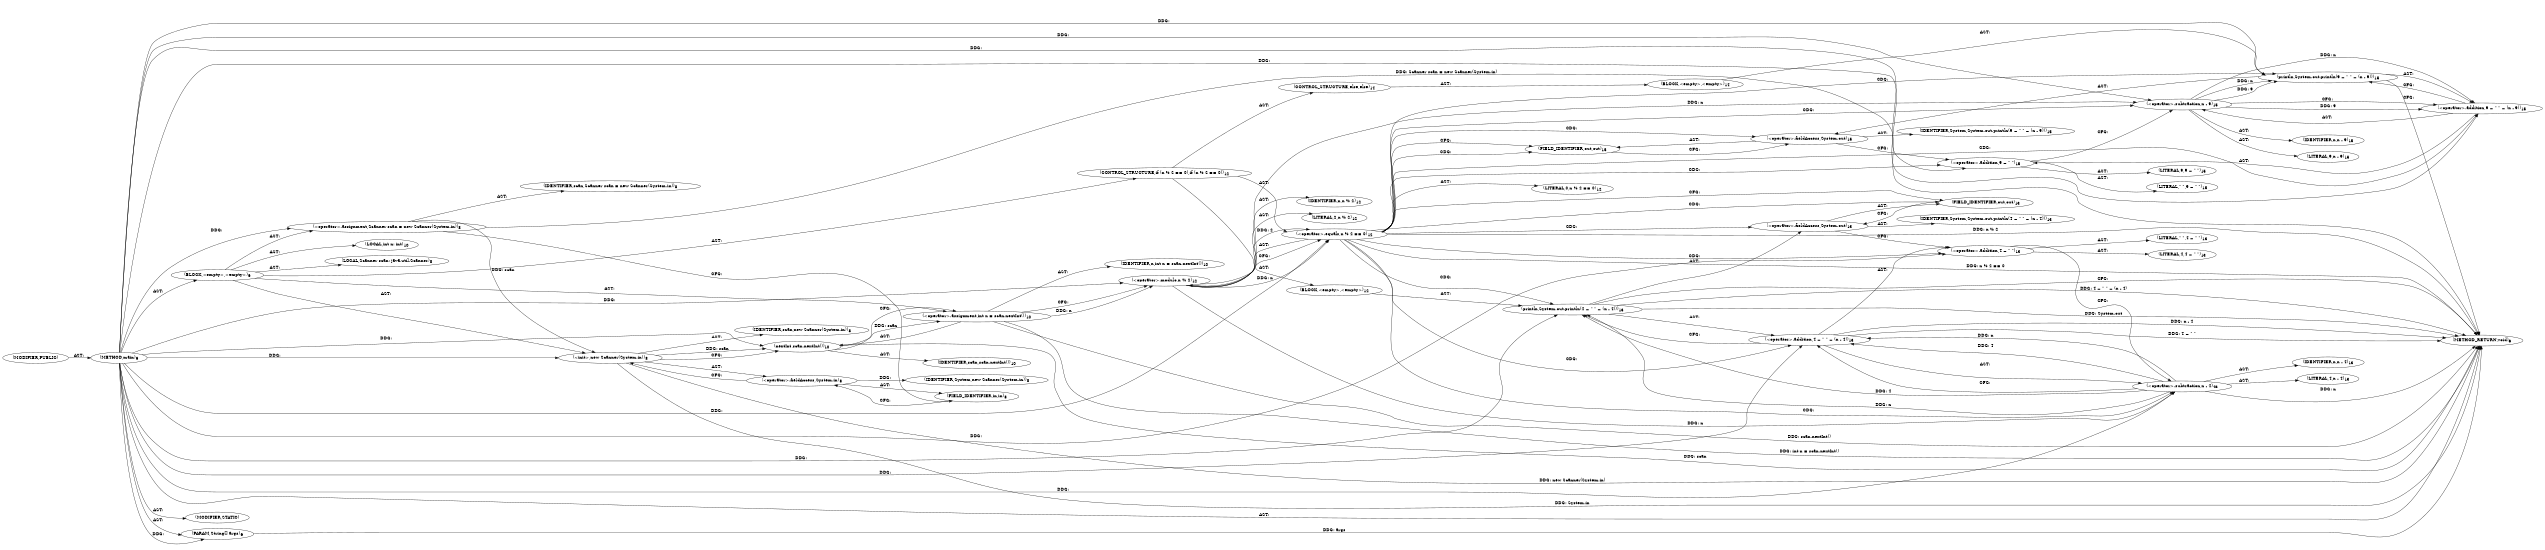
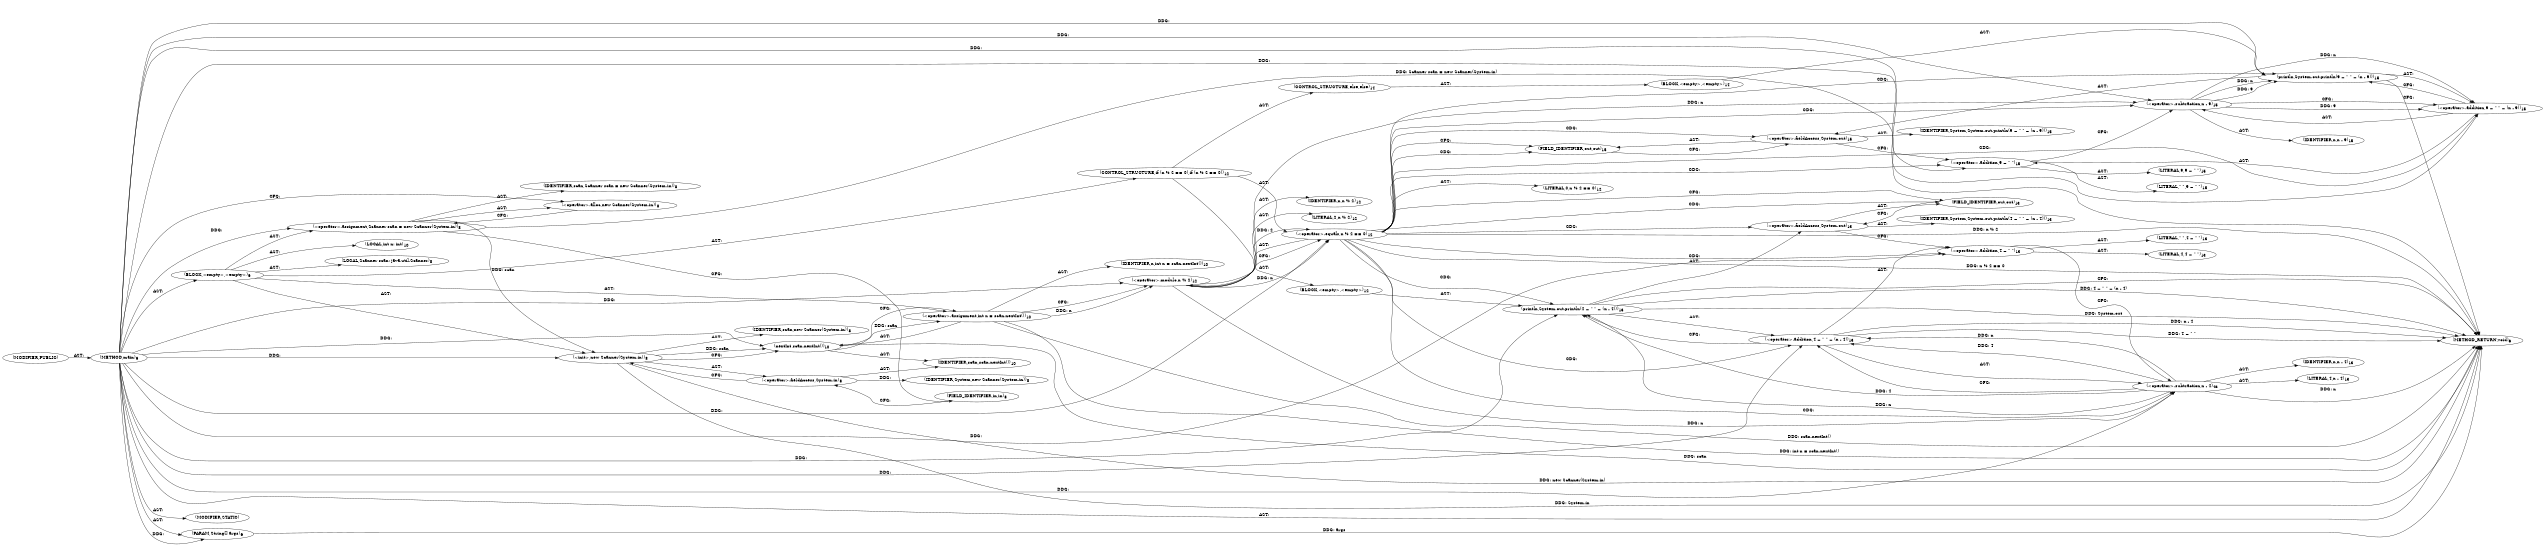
(2328, 157) -> none
none -> (610, 205)
(891, 389) -> (888, 372)
